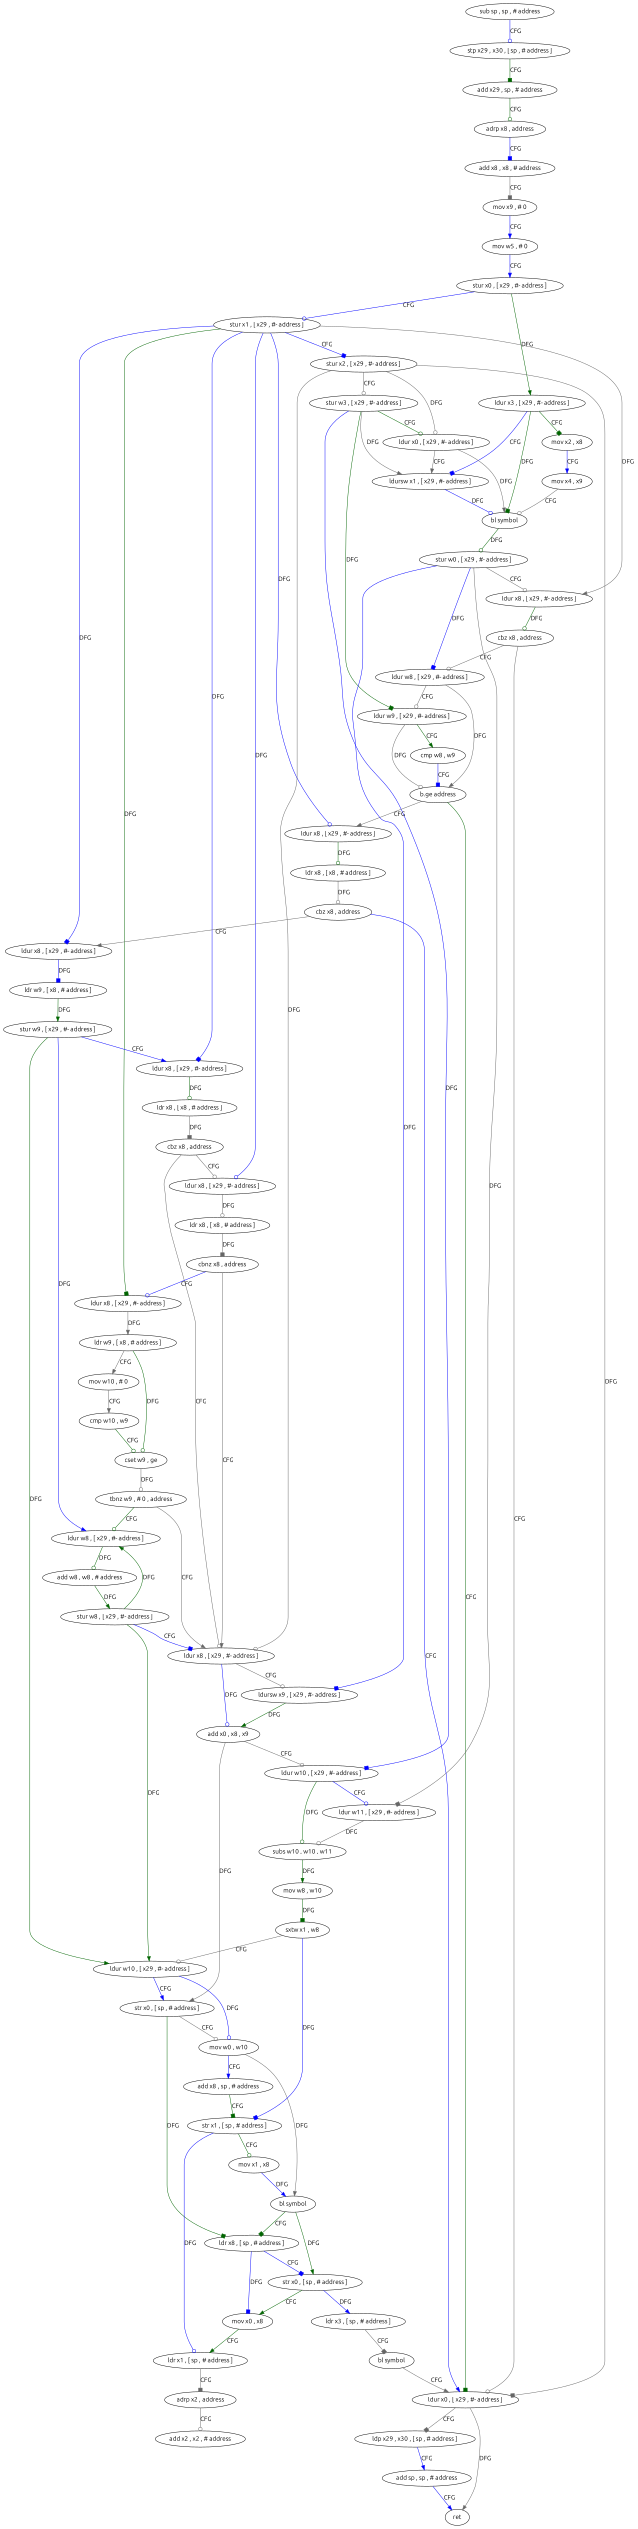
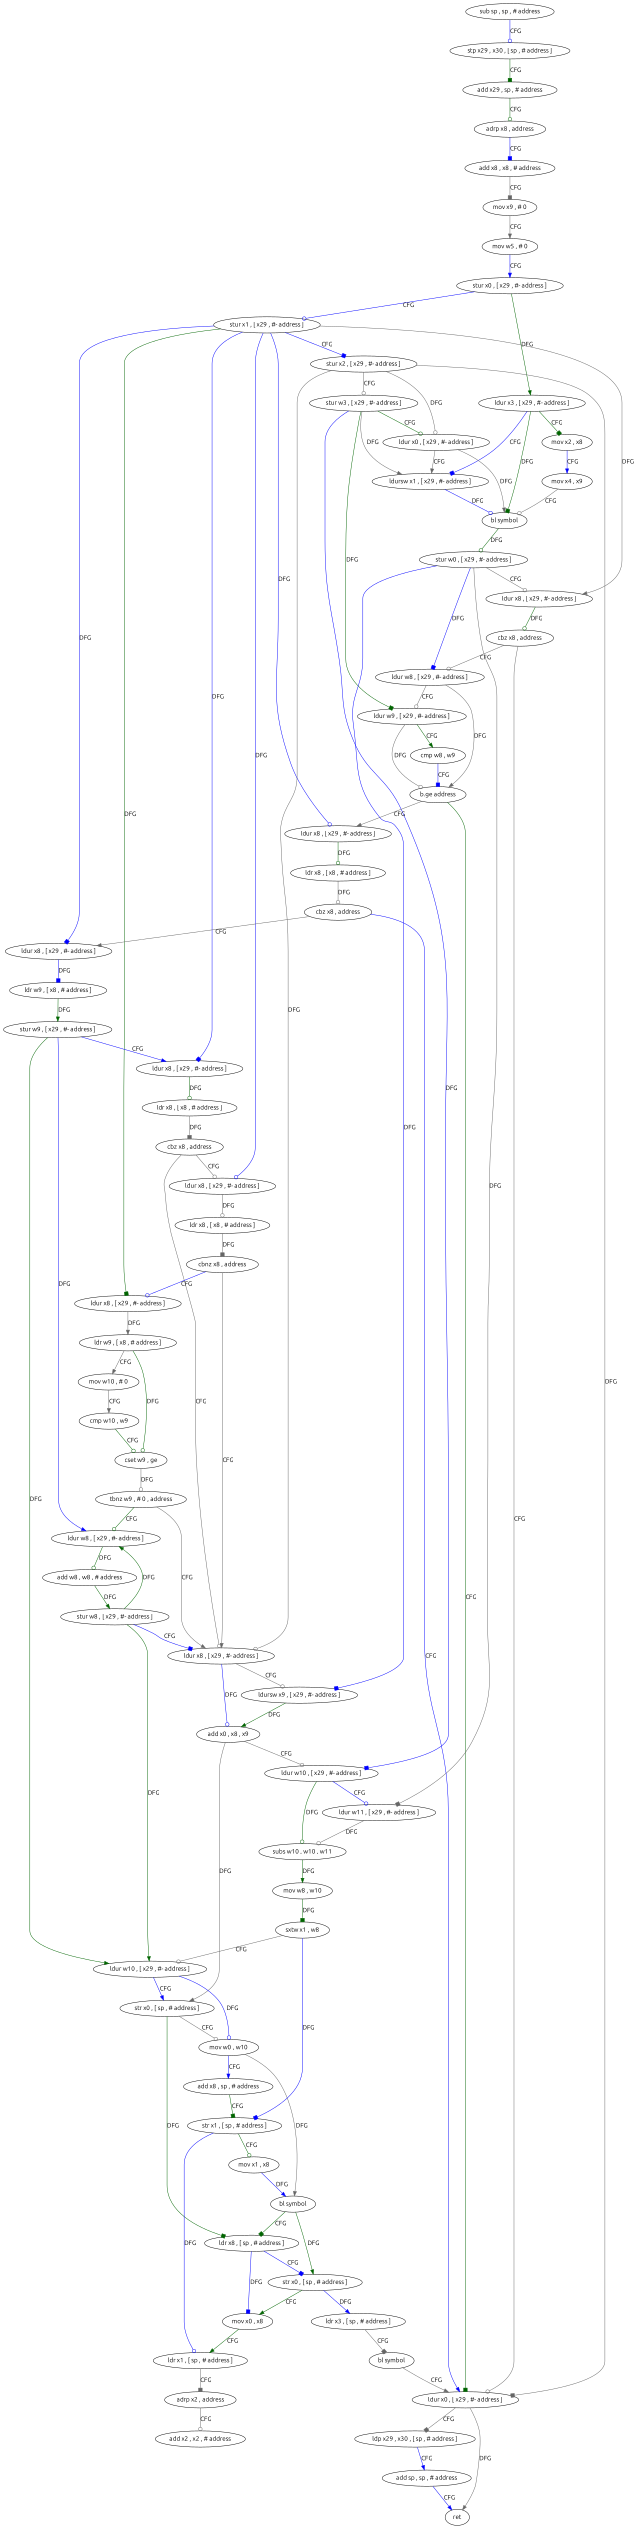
(510, 225) -> (510, 225)
